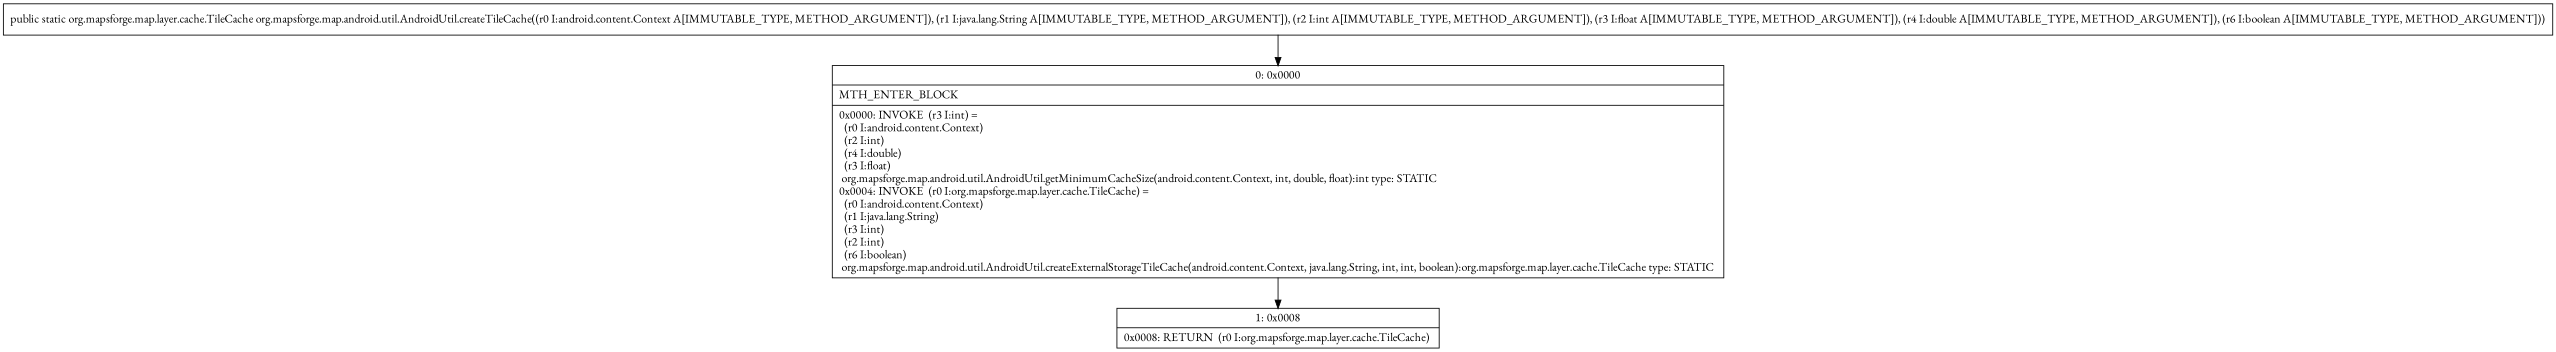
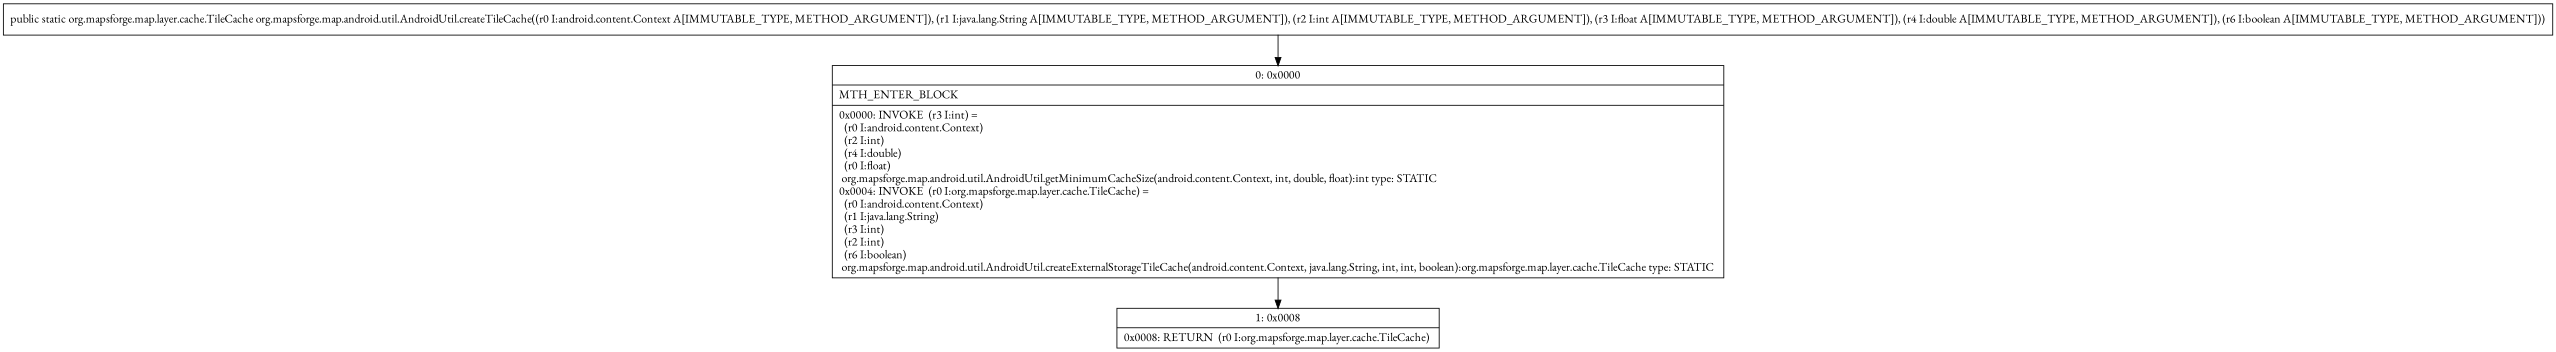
(865, 166) -> (865, 166)
